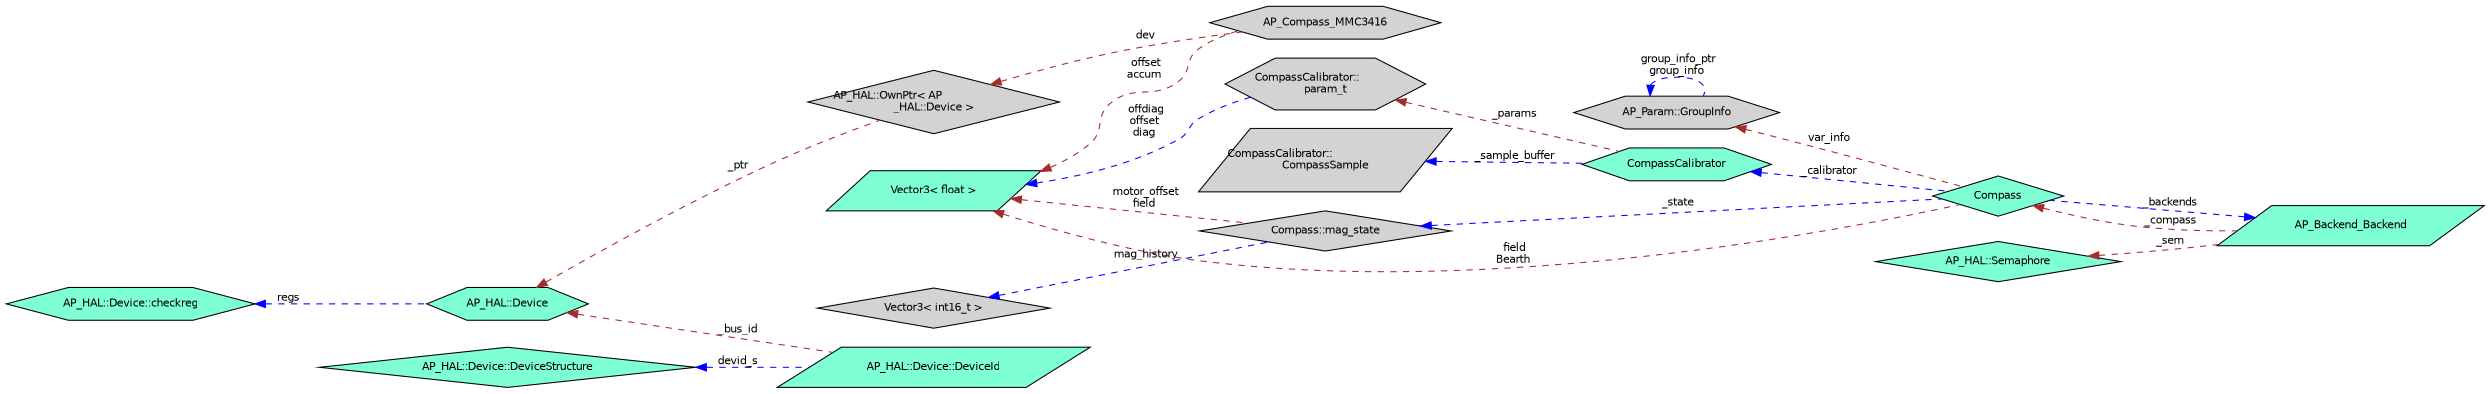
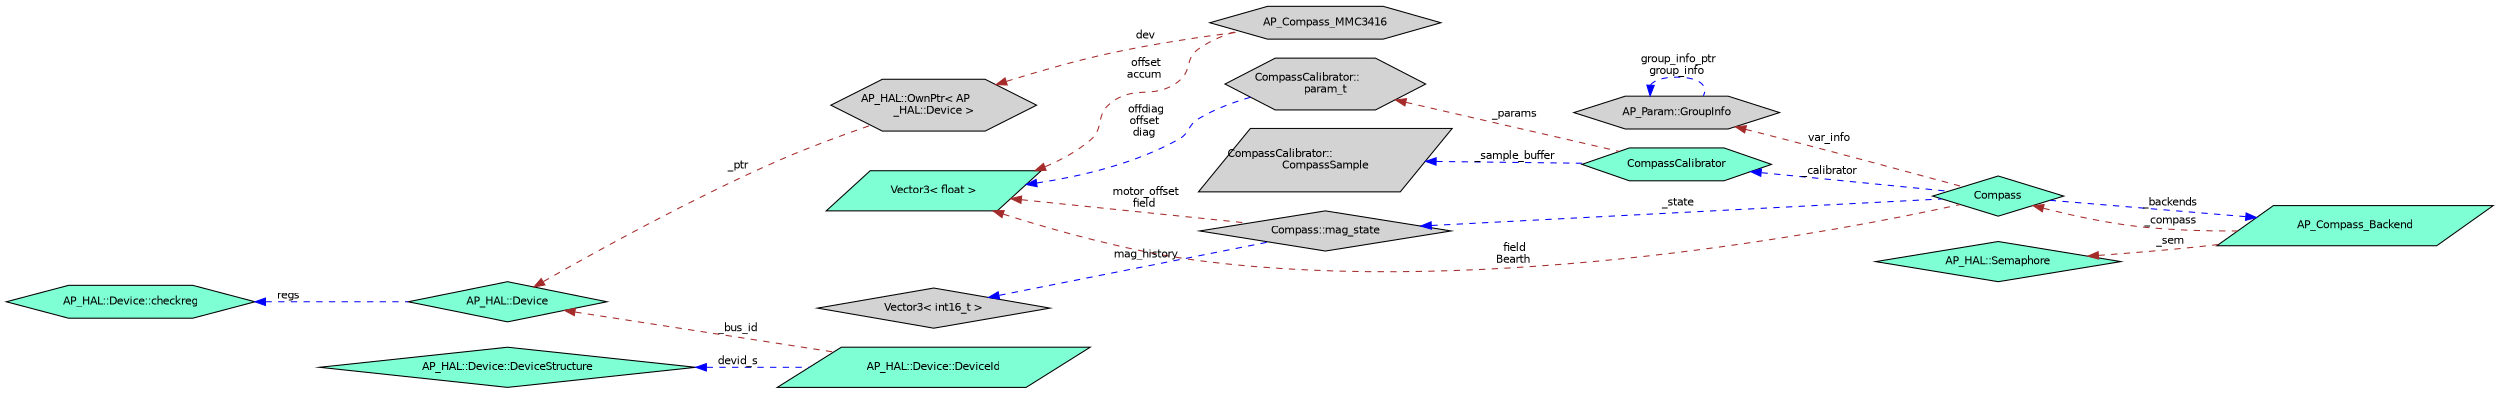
(934, 102) -> (934, 105)
(2351, 226) -> (2355, 226)
(507, 304) -> (507, 302)
